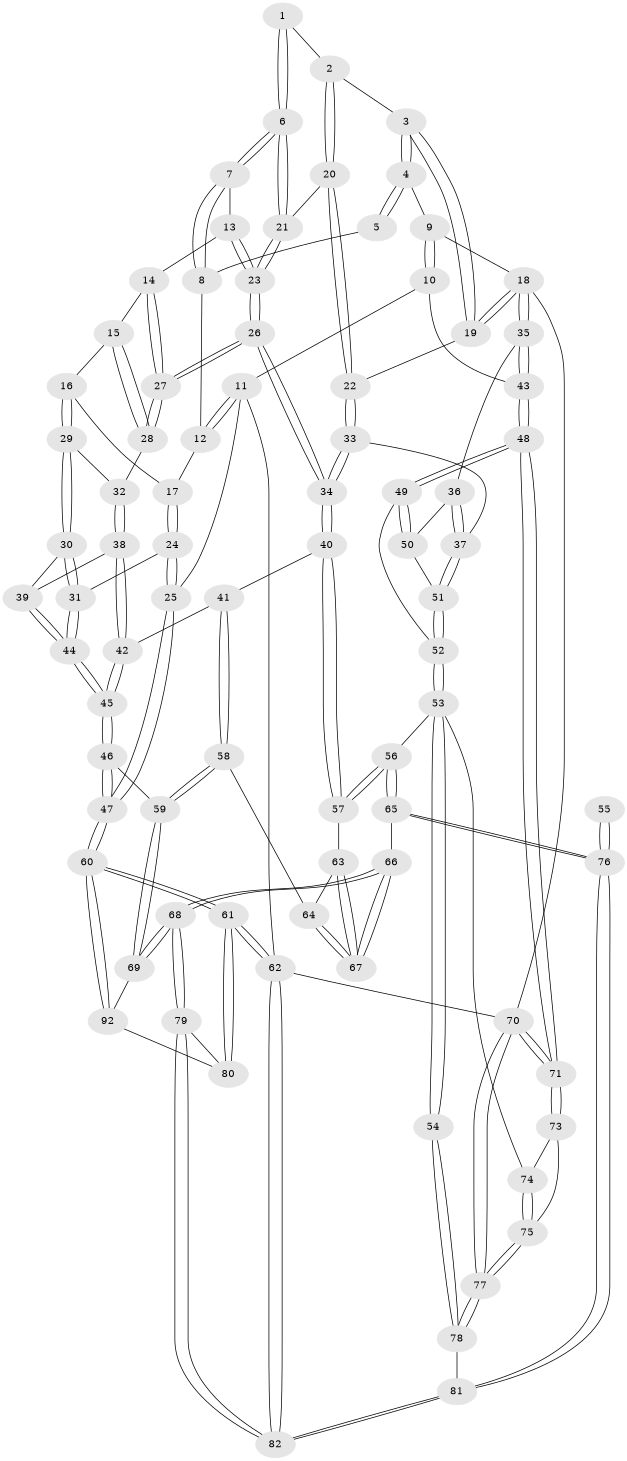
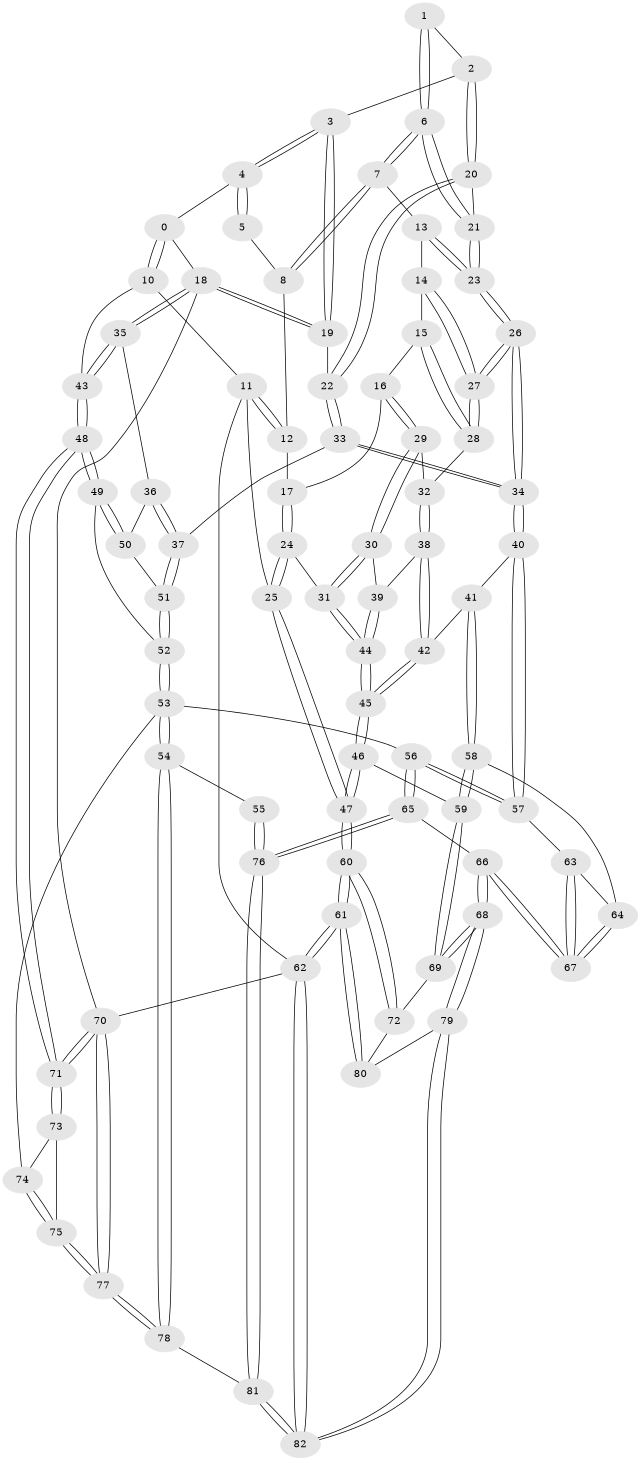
(430, 228) -> (165, 228)
none -> (212, 783)
(108, 1021) -> (395, 1021)
